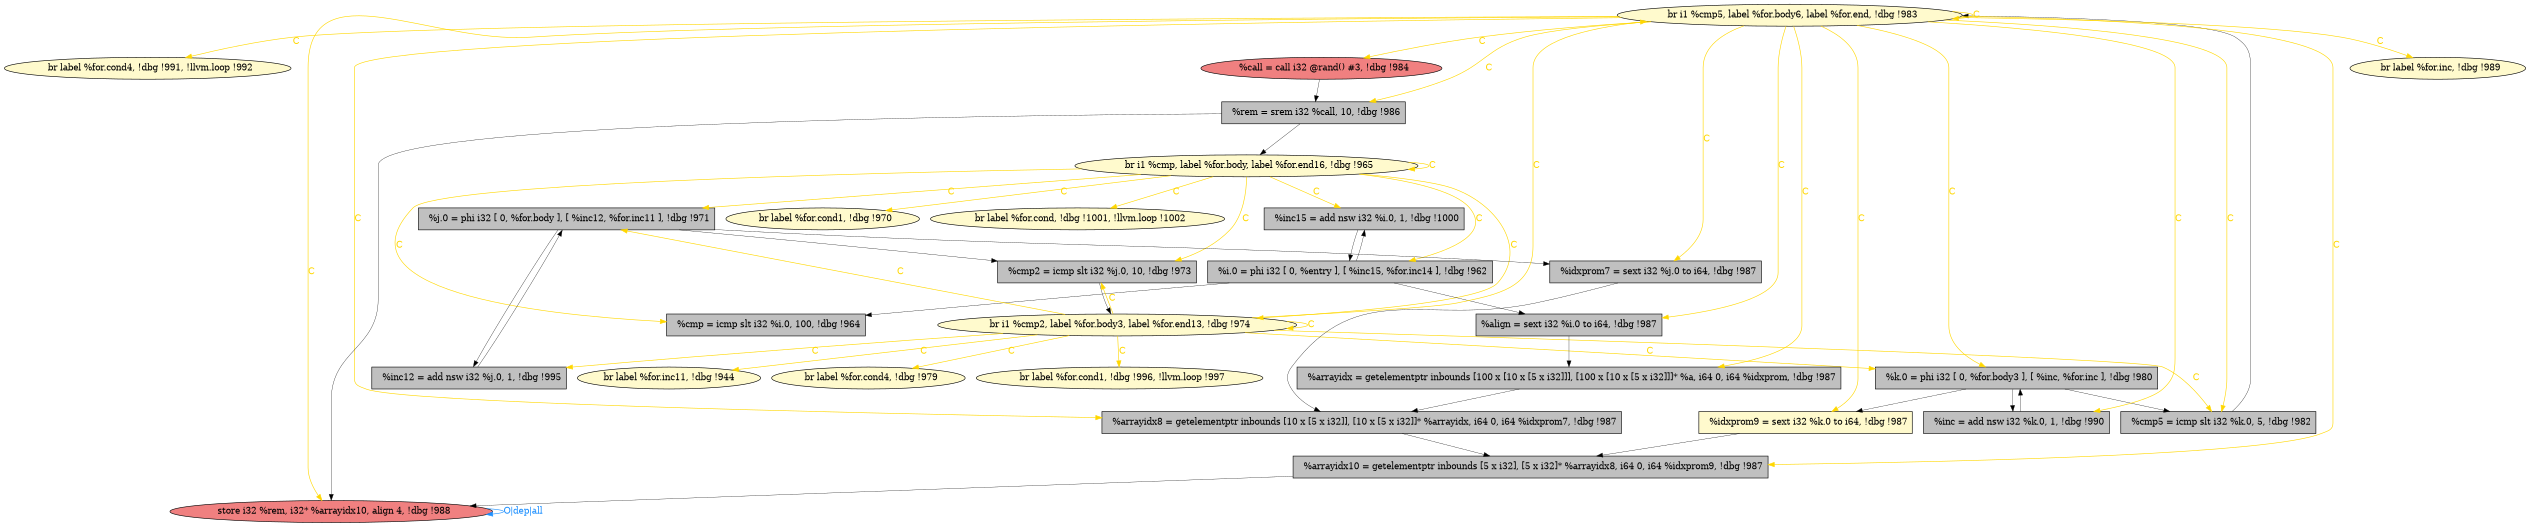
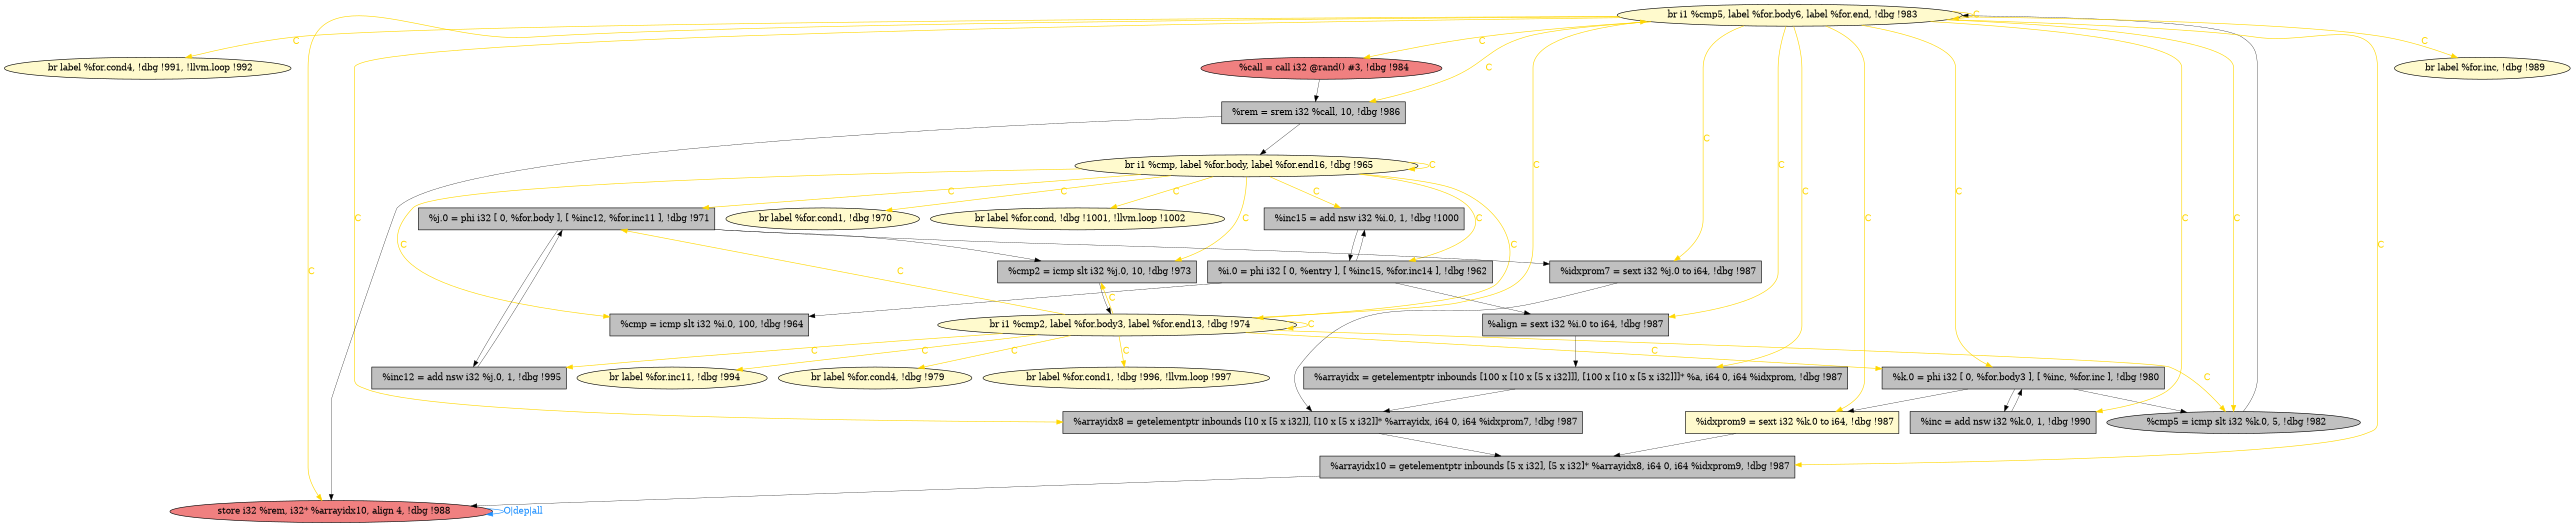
(669, 378) -> (672, 378)
(2218, 423) -> (2234, 423)
